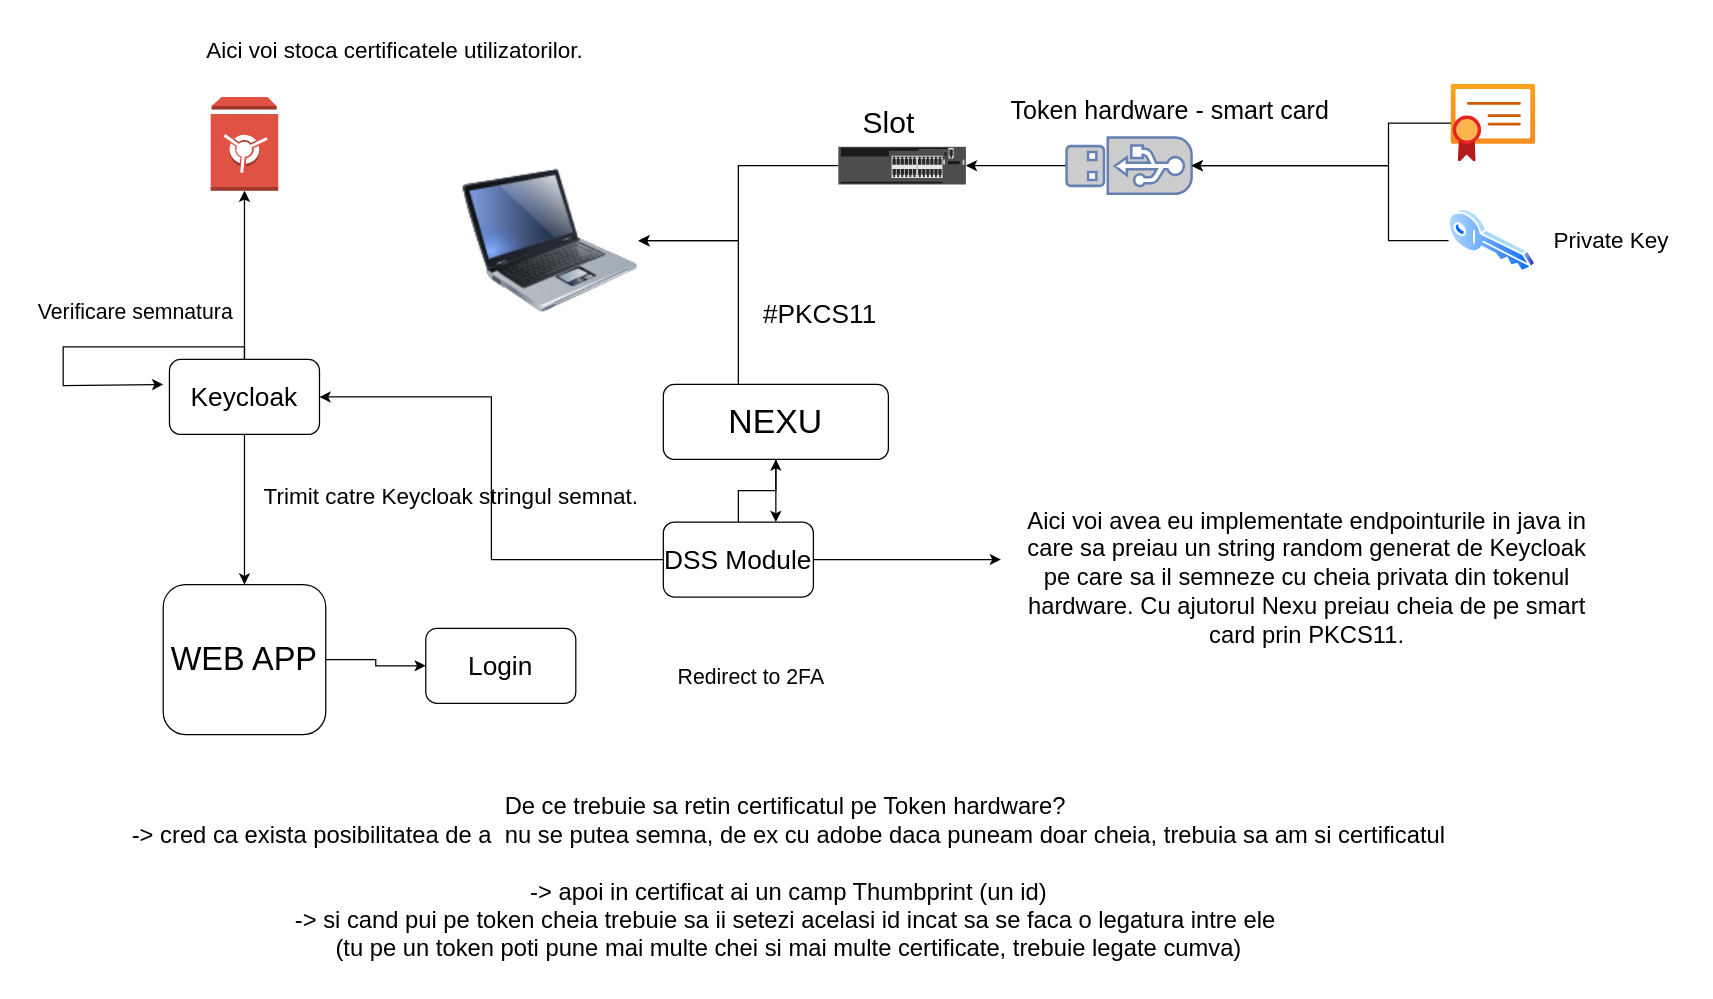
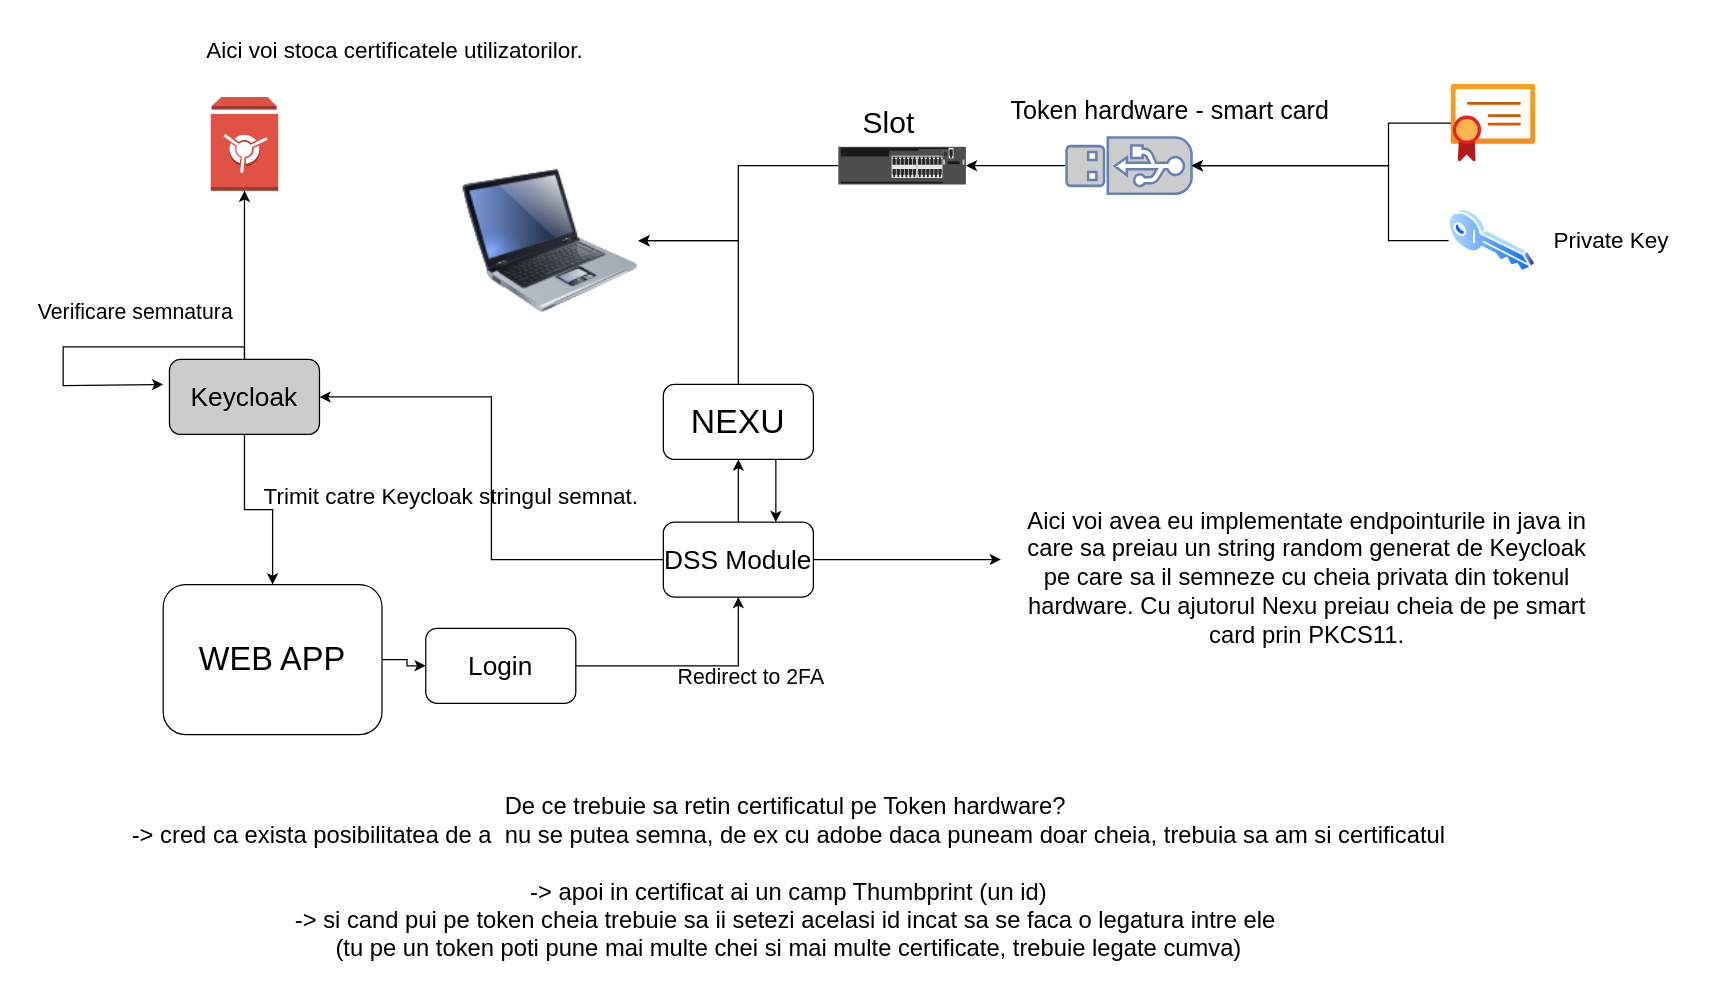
(819, 313) -> none
(244, 397) -> (244, 397)
(776, 422) -> (738, 422)
(244, 659) -> (273, 659)
none -> (687, 666)
